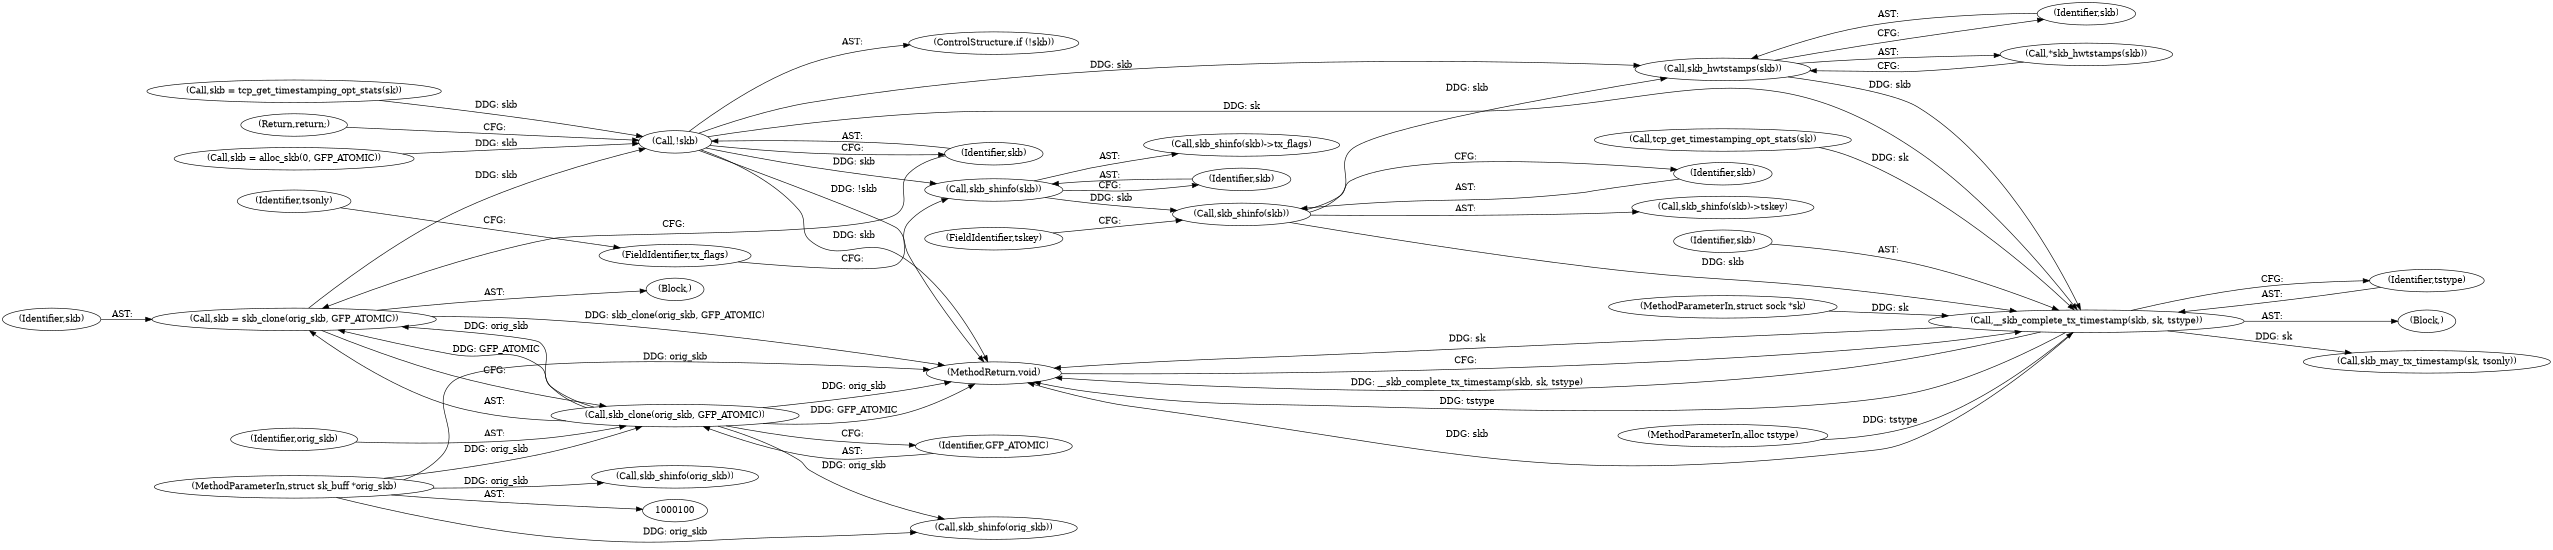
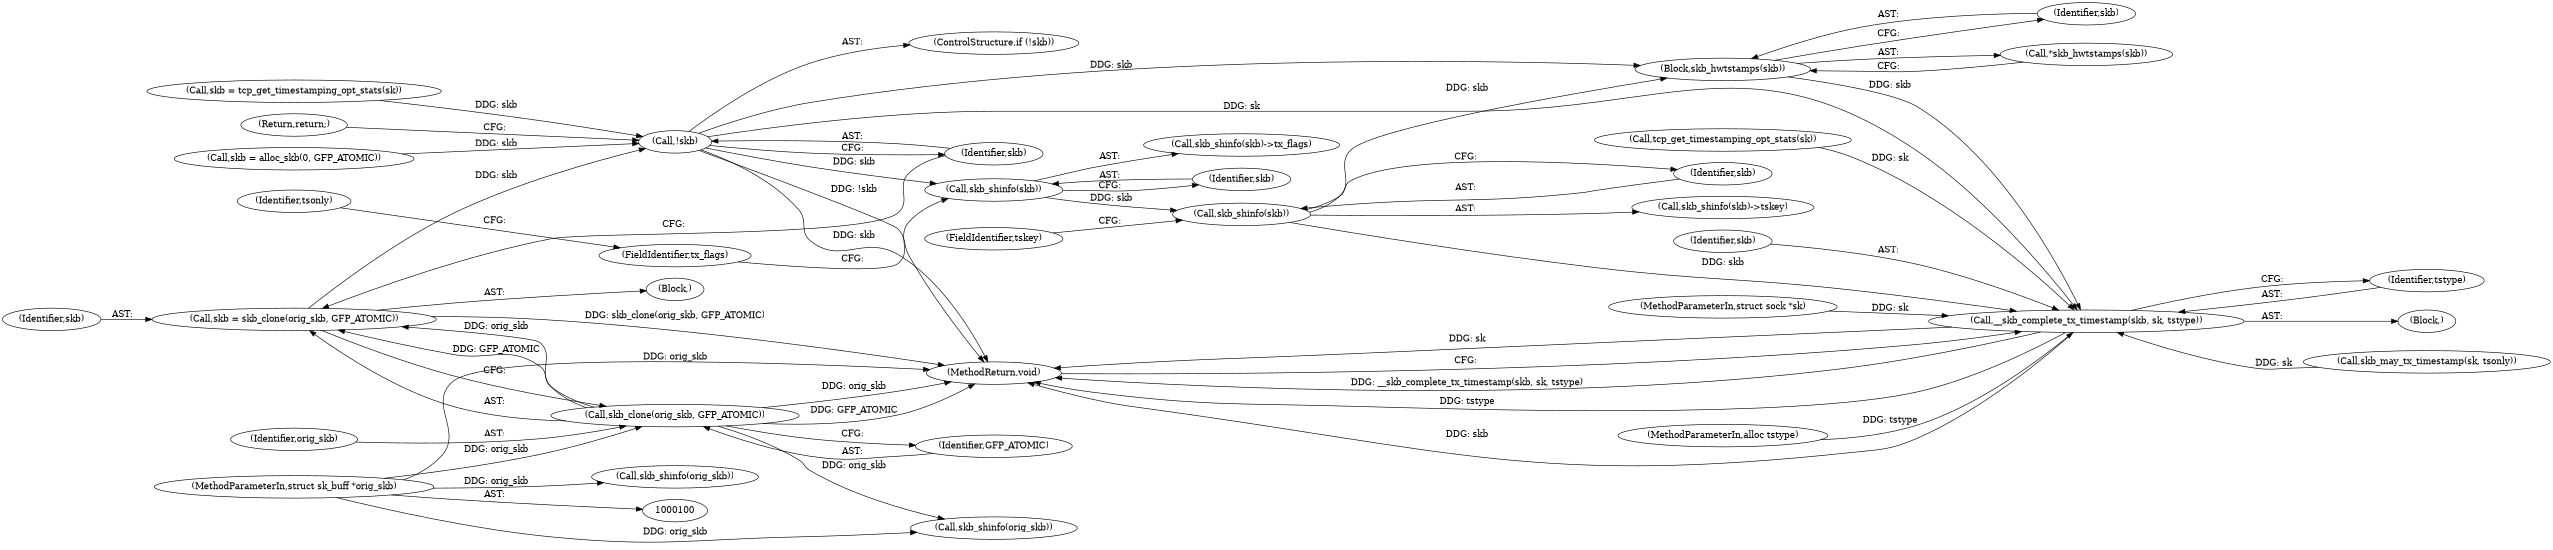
(1723, 69) -> (1723, 69)
(2256, 342) -> (2219, 362)
